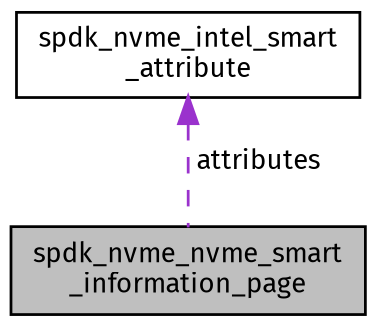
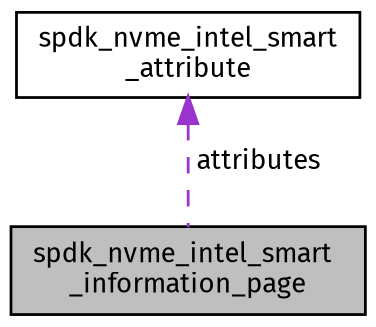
(188, 271) -> (188, 271)
